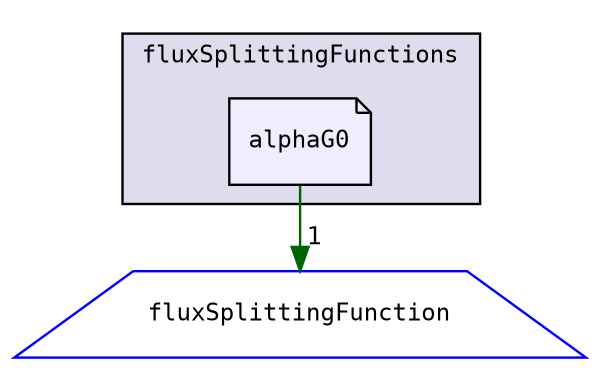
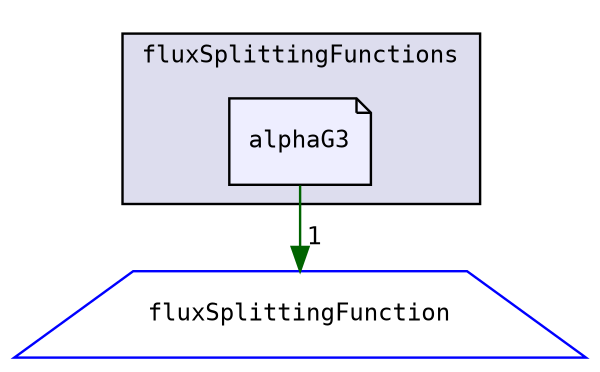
(300, 142) -> (300, 142)
